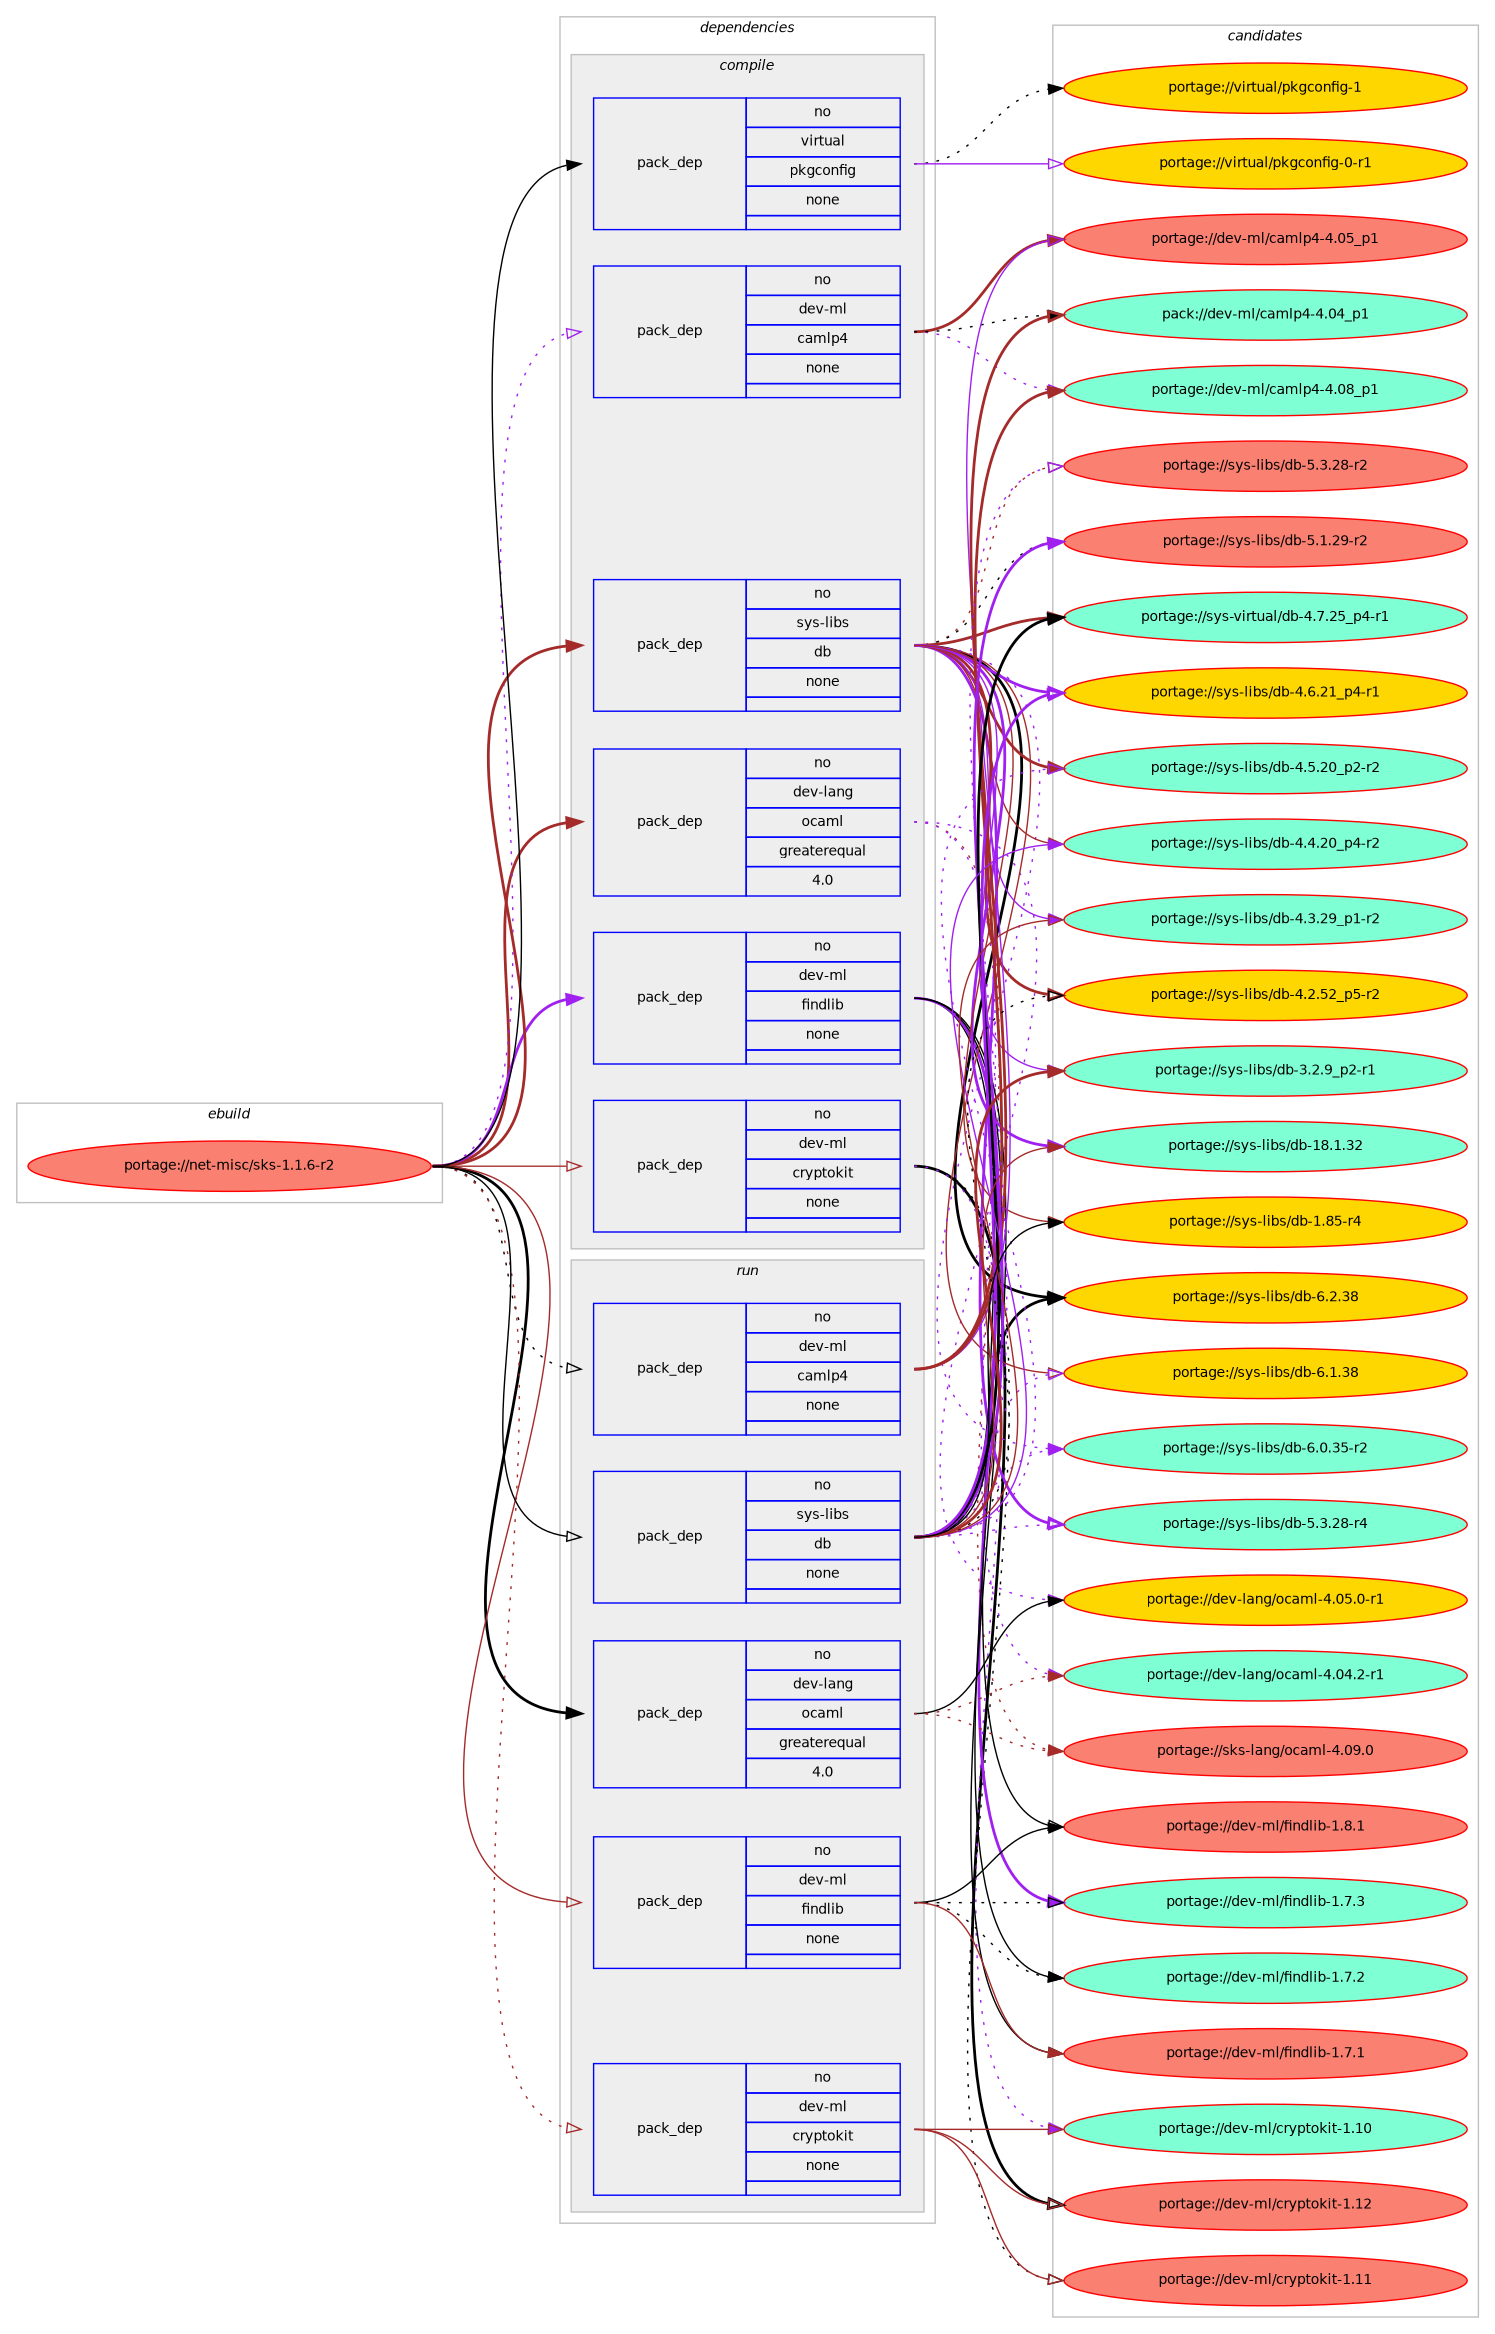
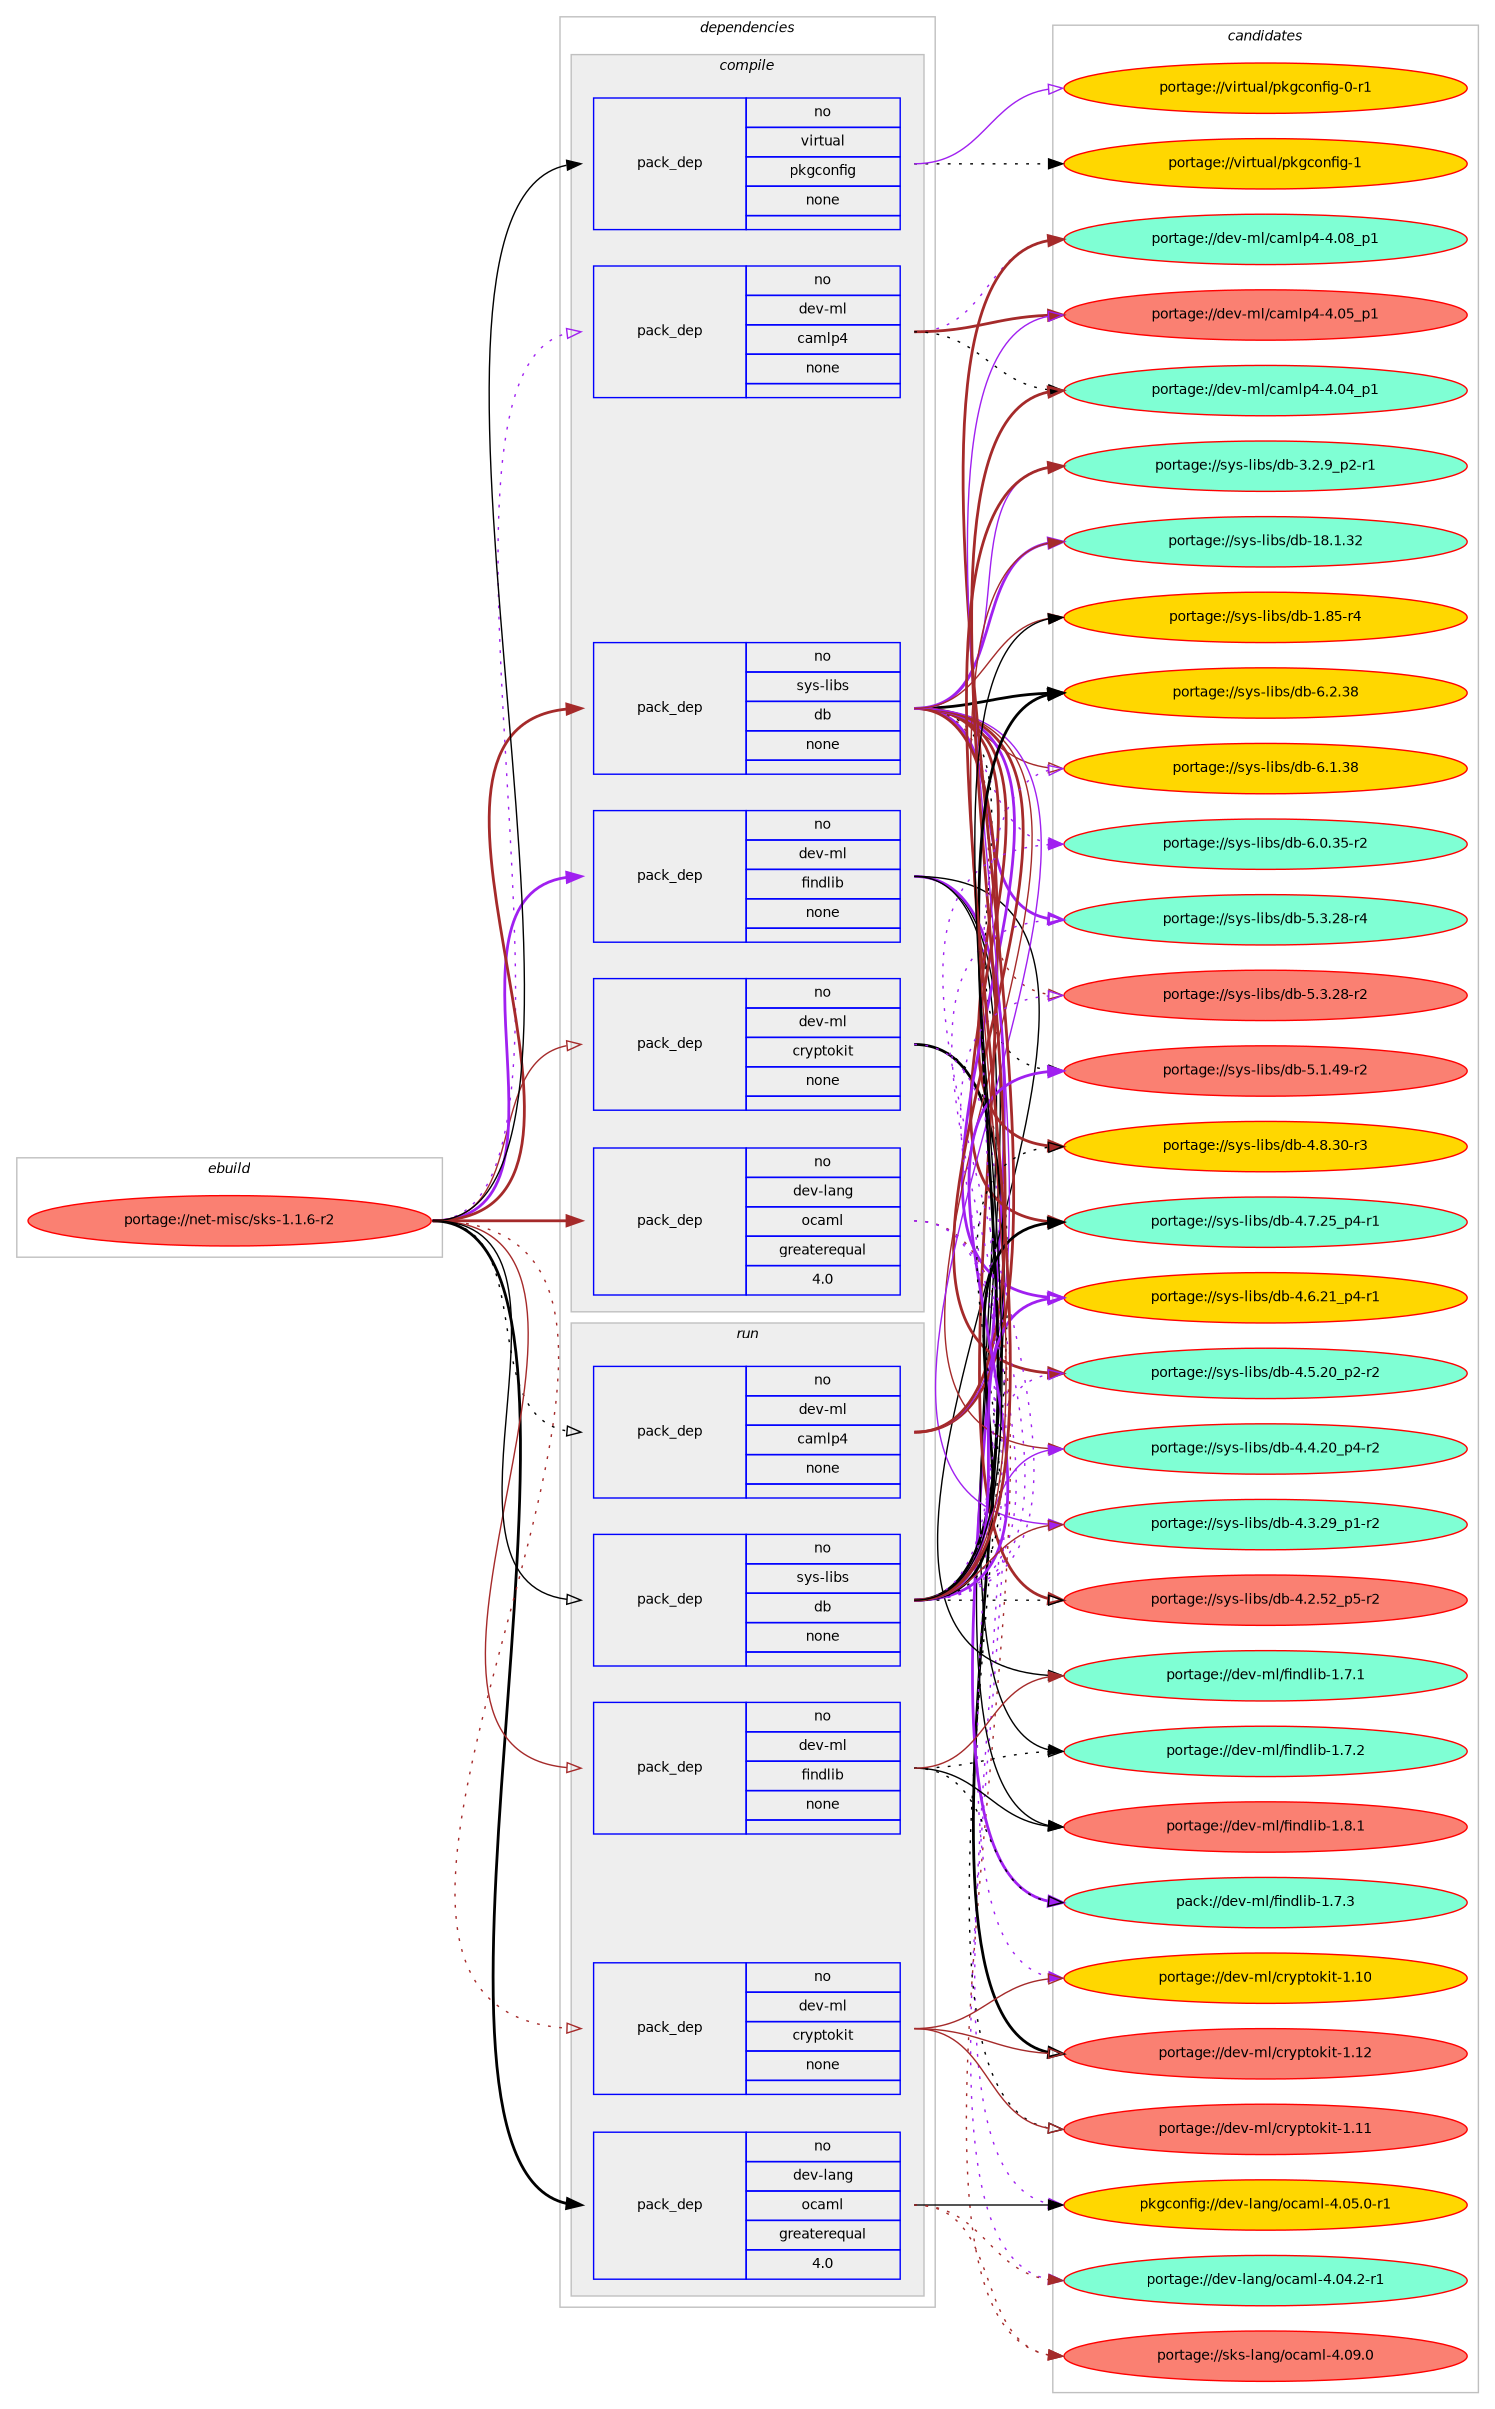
(1266, 315) -> (1266, 391)
(1266, 542) -> (1266, 1071)
(1266, 617) -> (1266, 1222)
(1266, 995) -> (1266, 1600)
none -> (1266, 1147)
(1266, 1600) -> (1266, 2205)
(1266, 1903) -> (1266, 1903)
(1266, 2054) -> (1266, 1676)
(1266, 2129) -> (1266, 1978)
